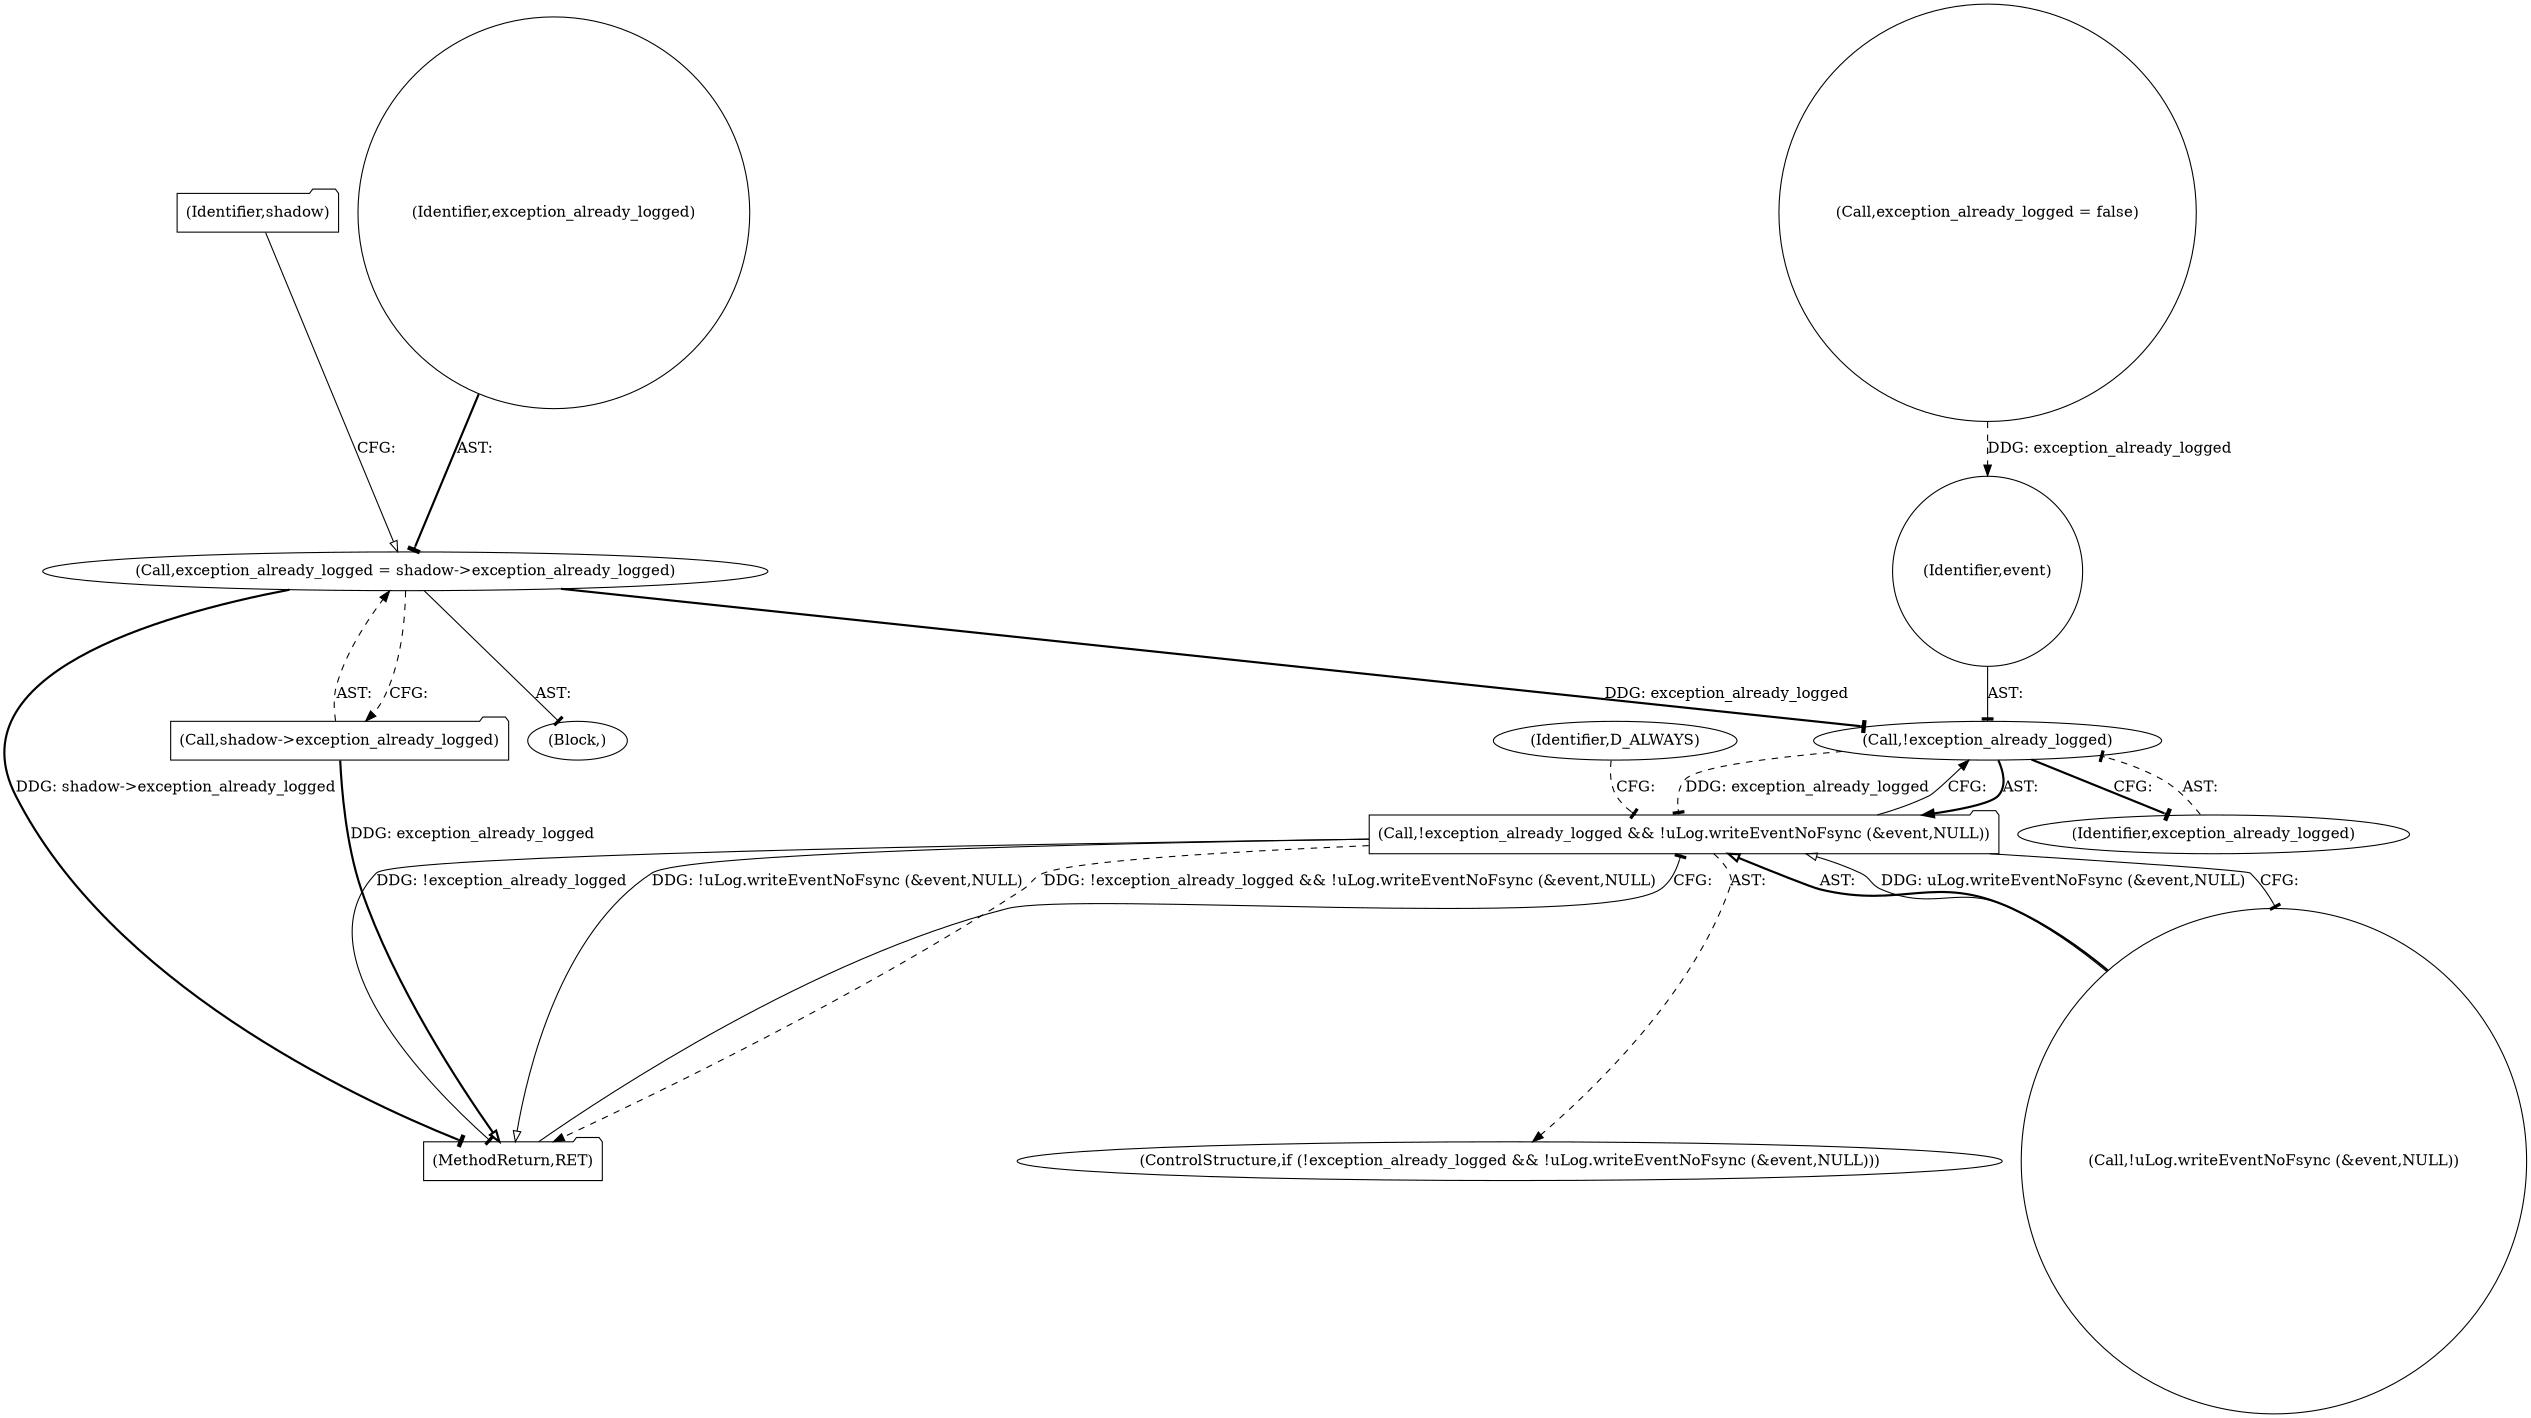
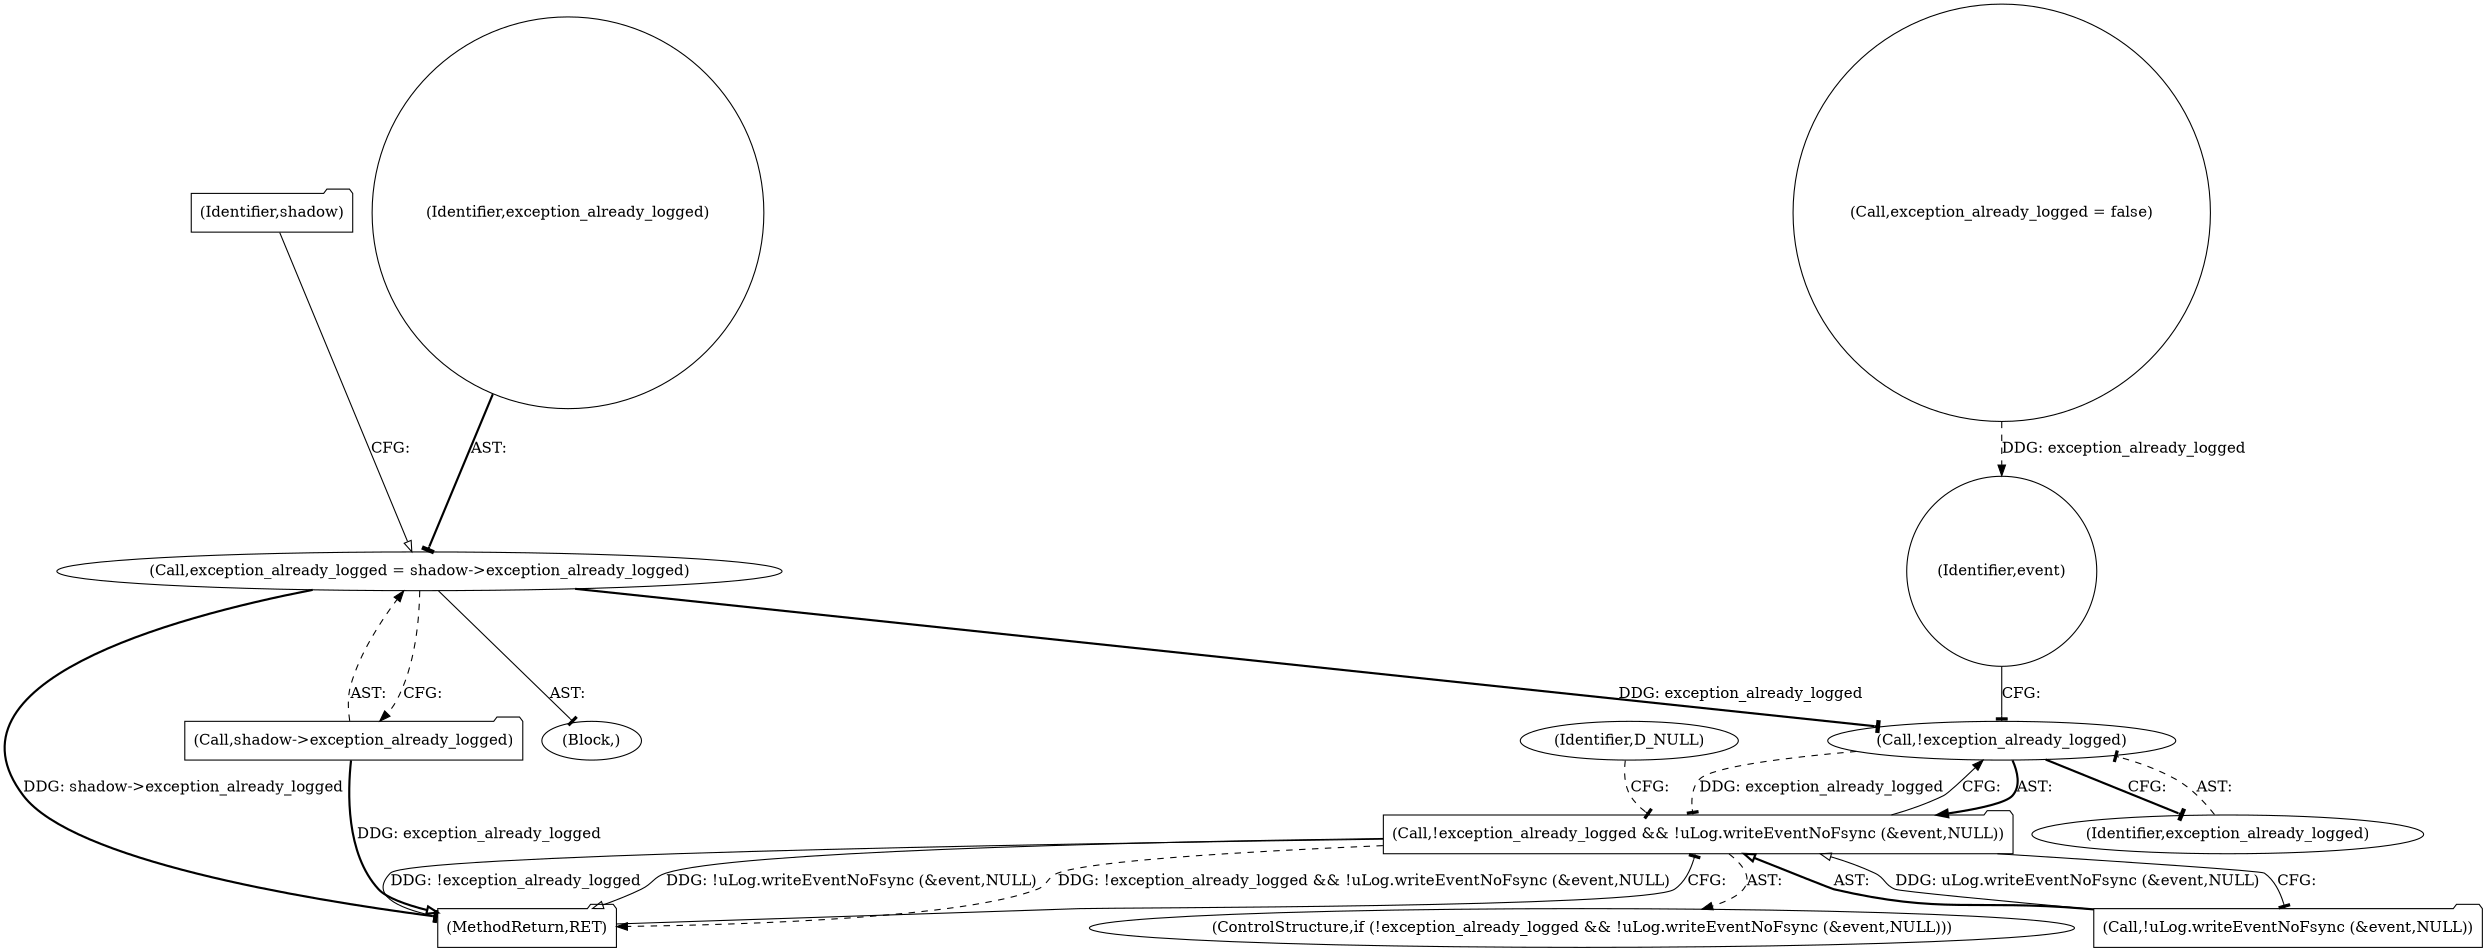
(2008, 694) -> (2024, 694)
(1615, 741) -> (1629, 741)
(2274, 1161) -> (2288, 928)
